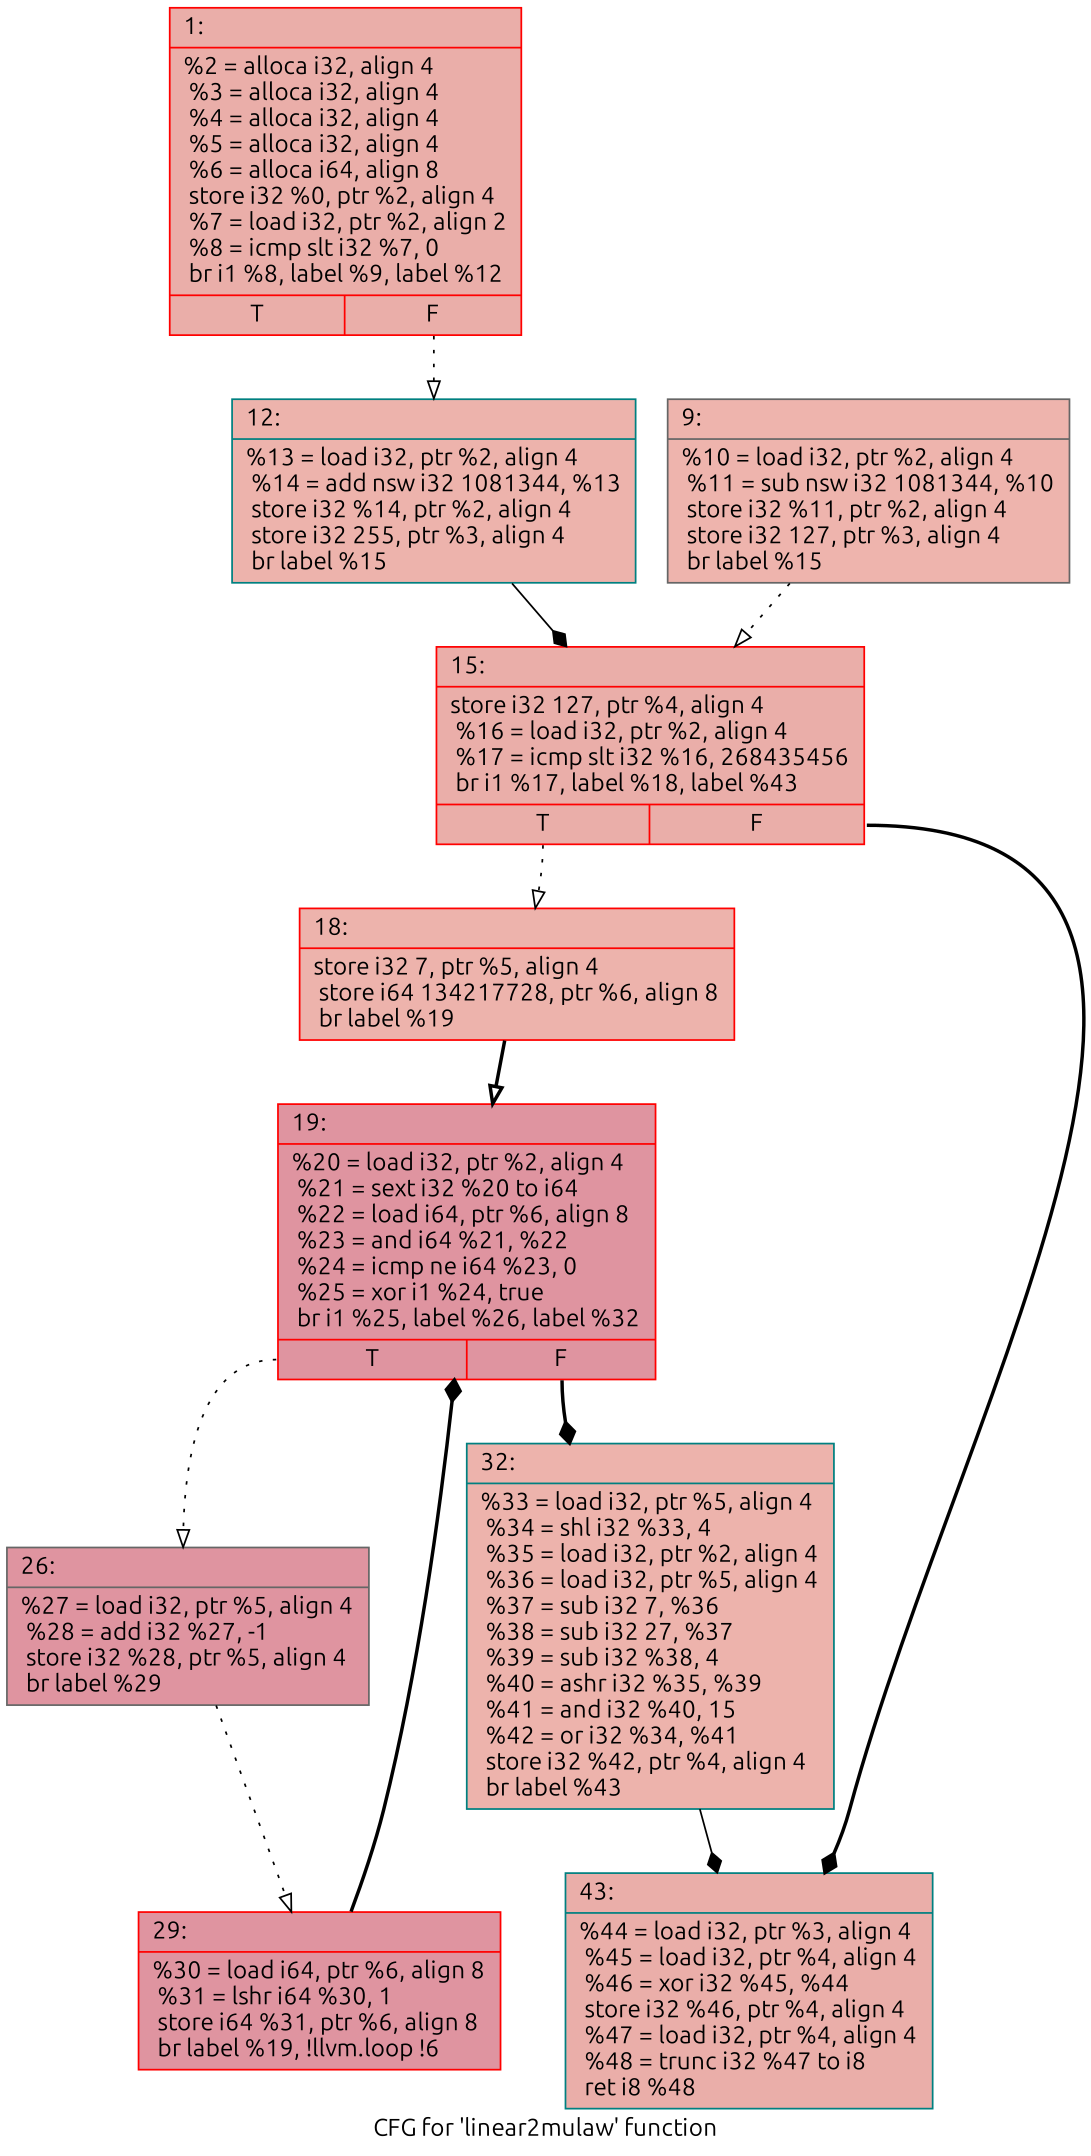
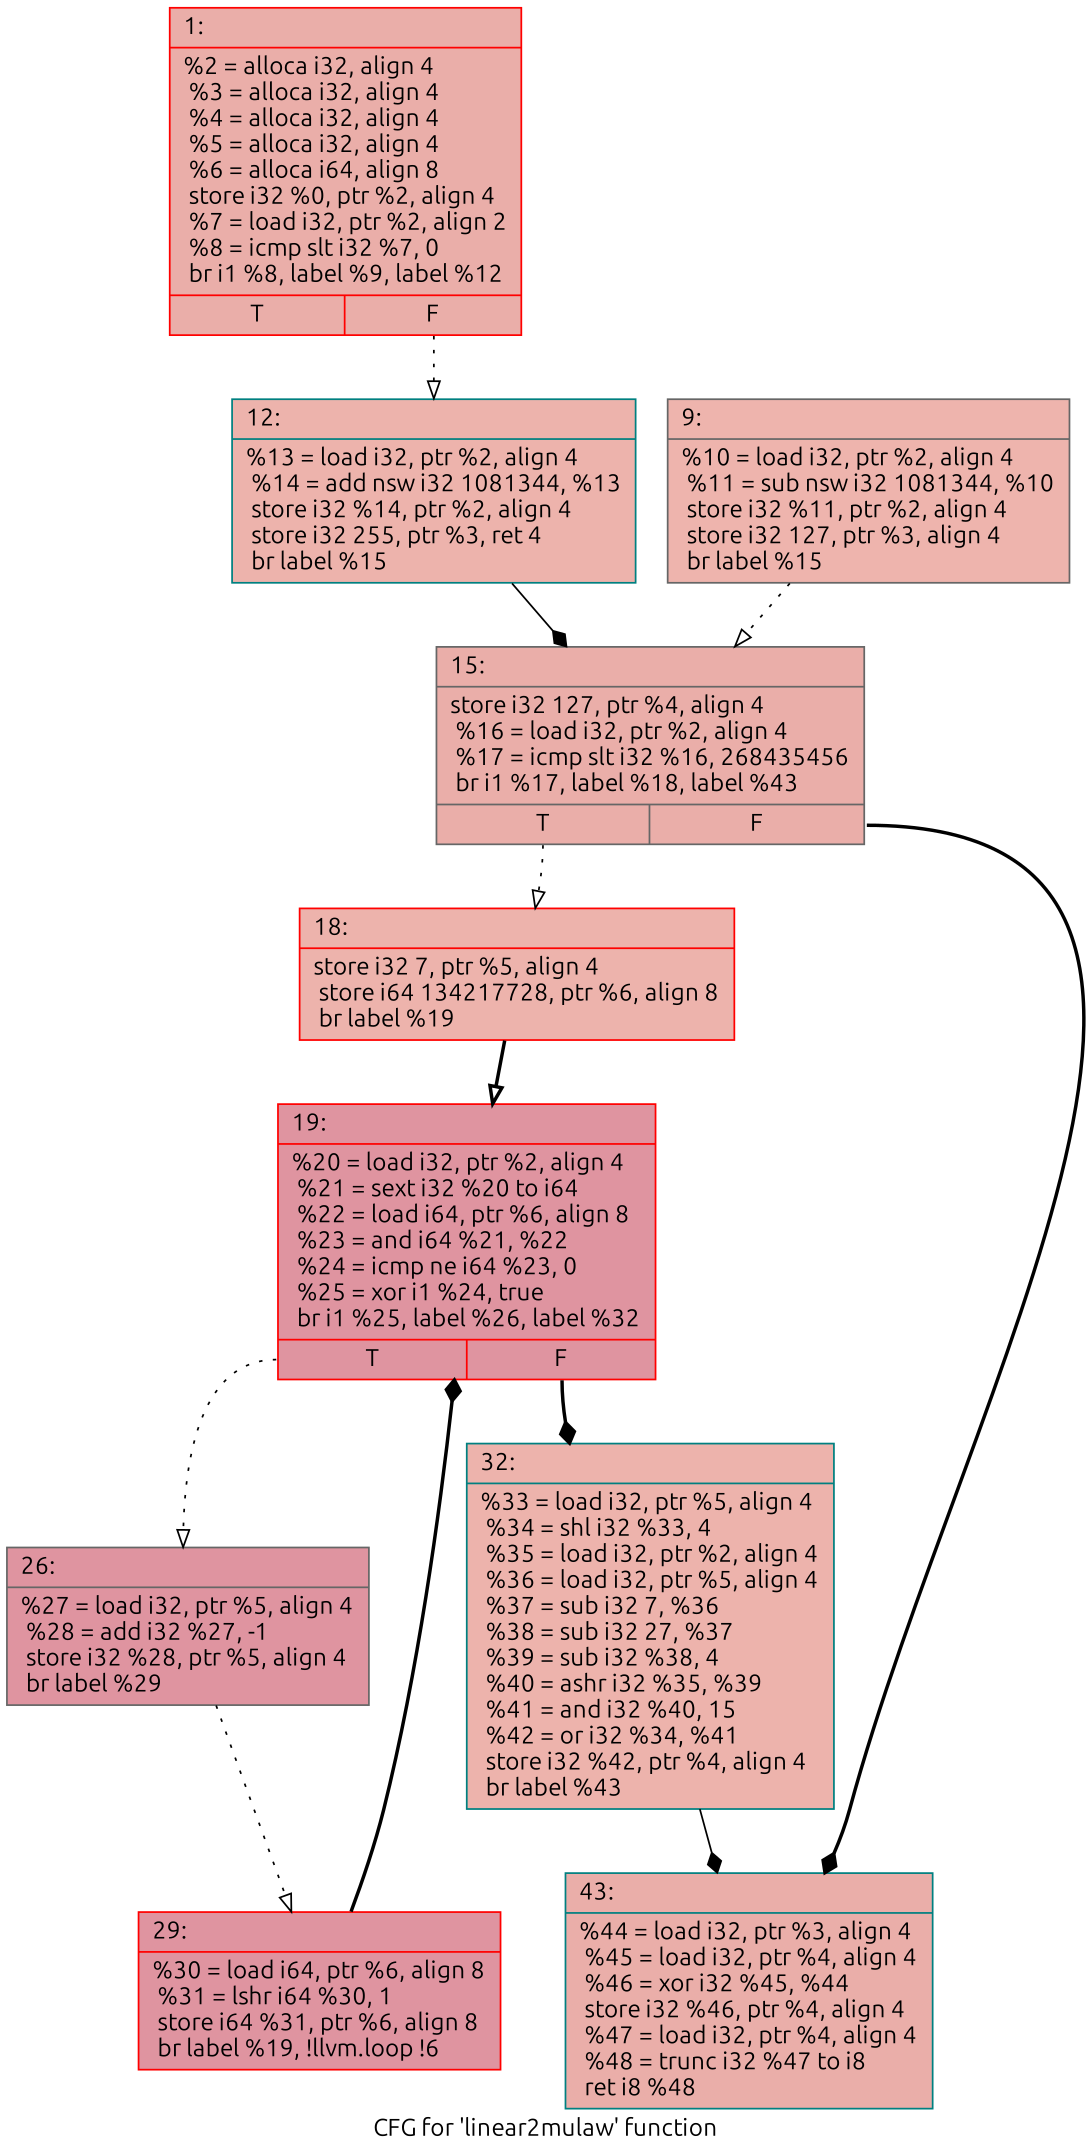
(406, 536) -> (395, 536)
(650, 746) -> (650, 746)
